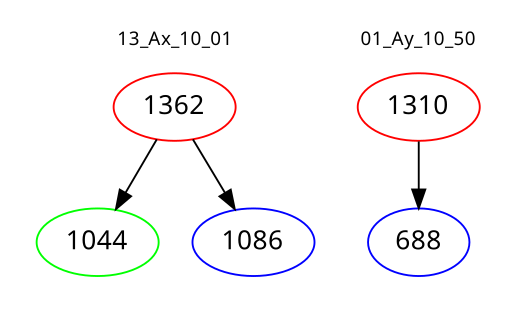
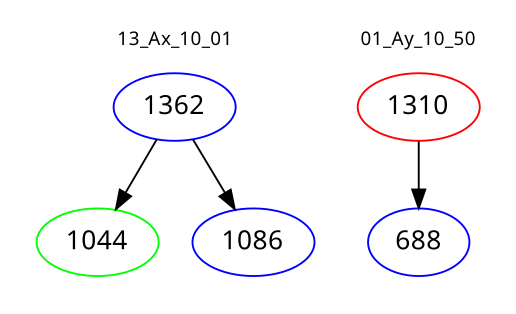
(175, 107) -> (175, 107)
